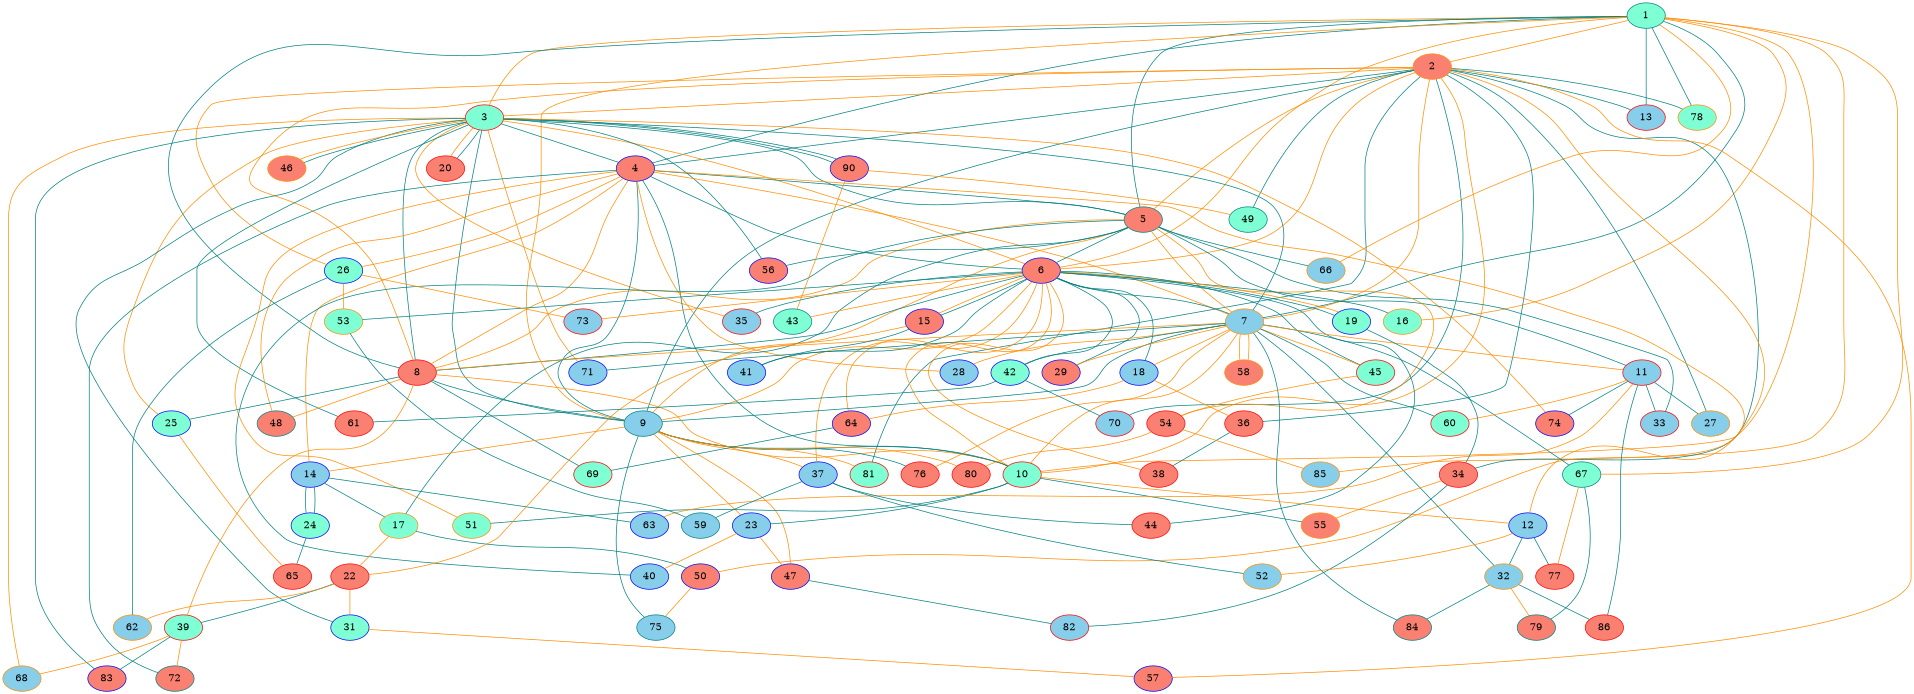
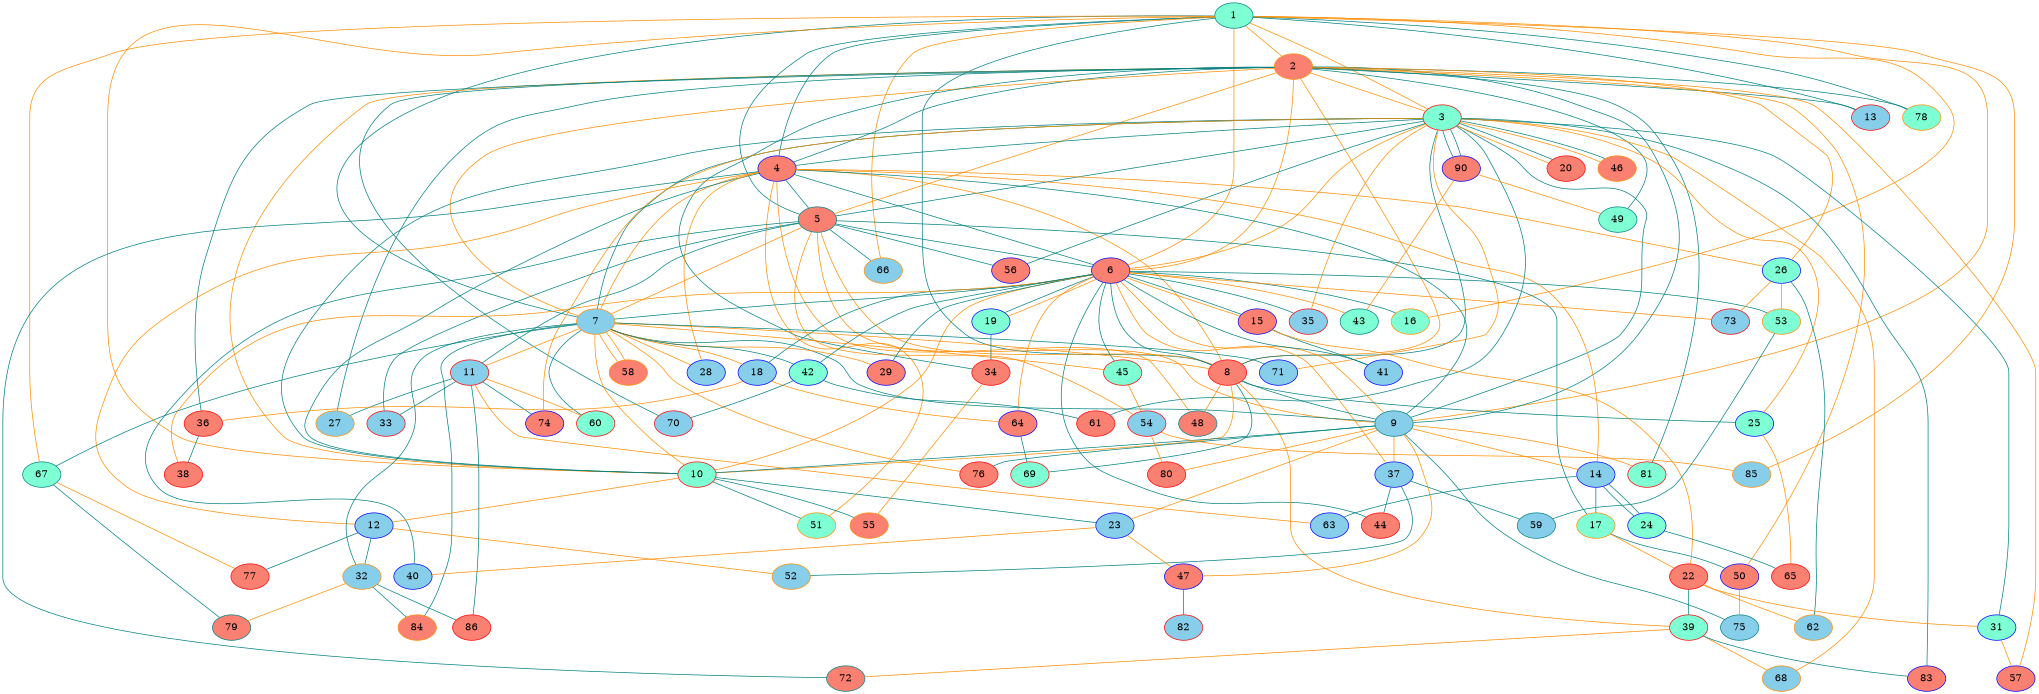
none -> (590, 173)
(1166, 424) -> (1147, 424)
(1282, 591) -> none
(1412, 628) -> (417, 628)
